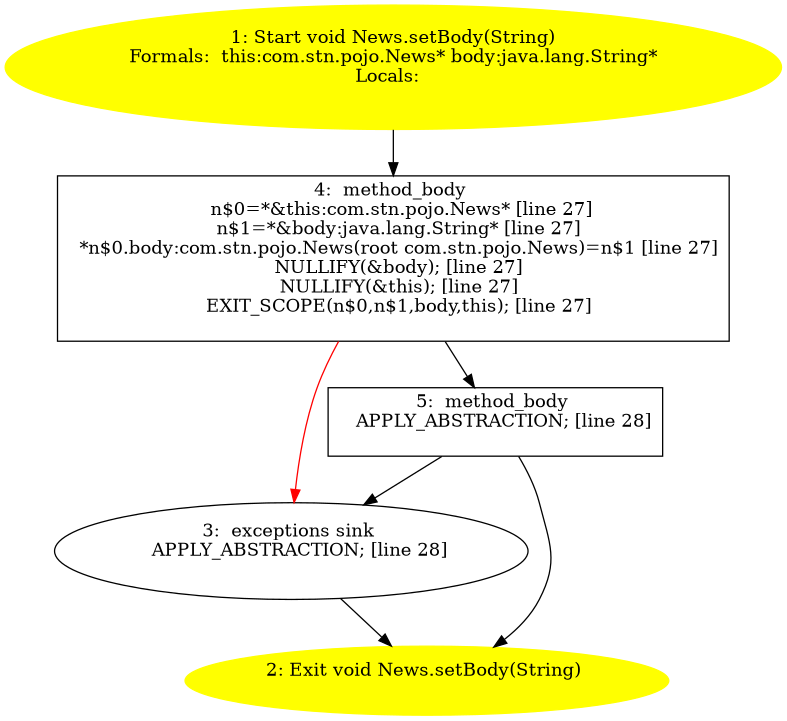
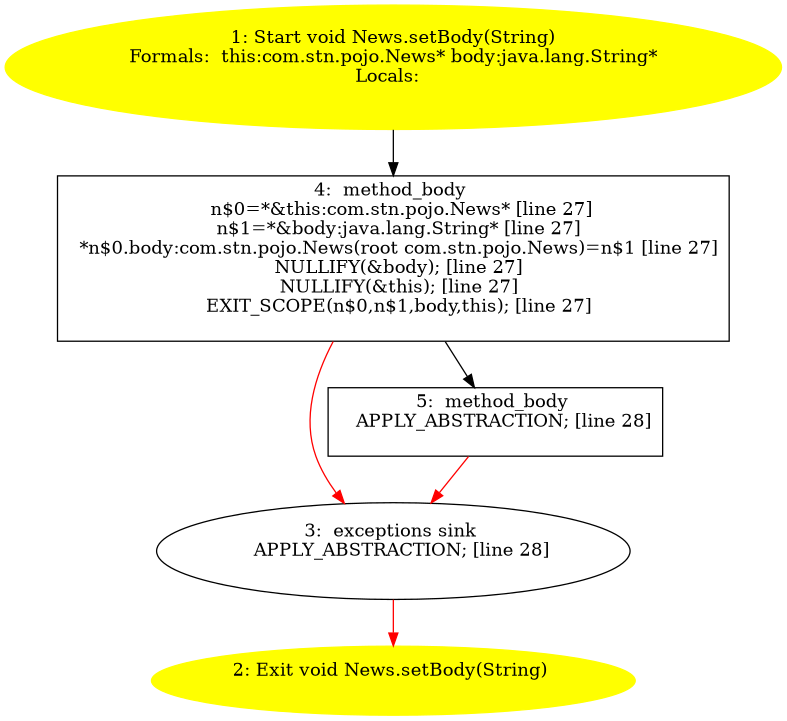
(408, 477) -> (454, 475)
(551, 553) -> none
(361, 618) -> (393, 616)
